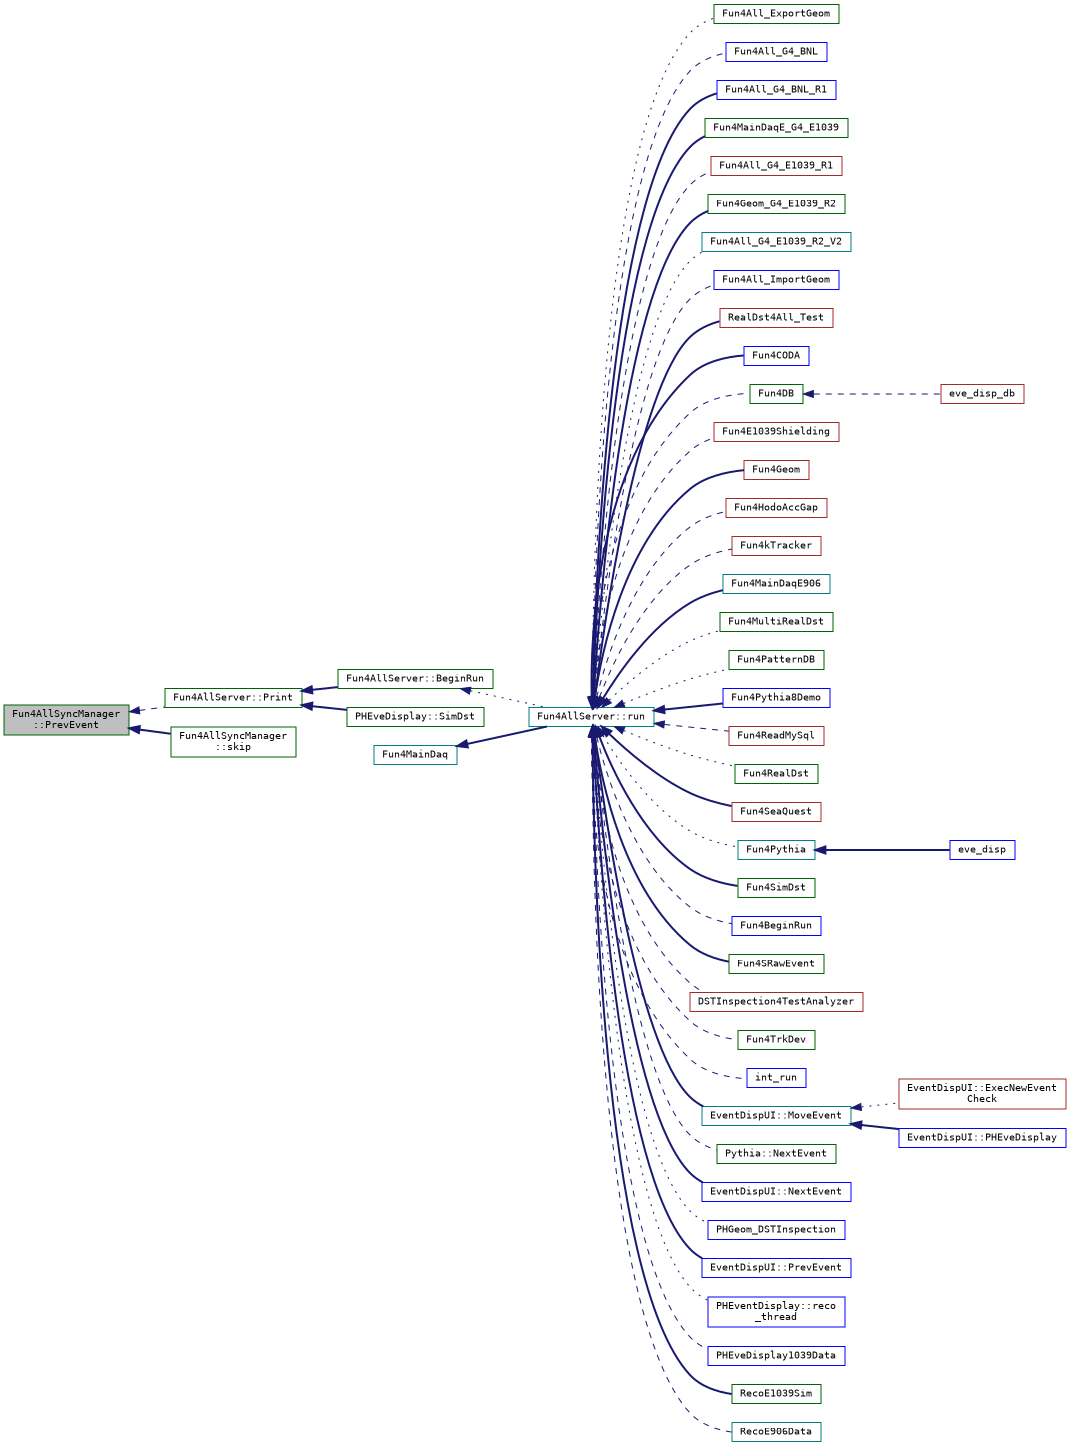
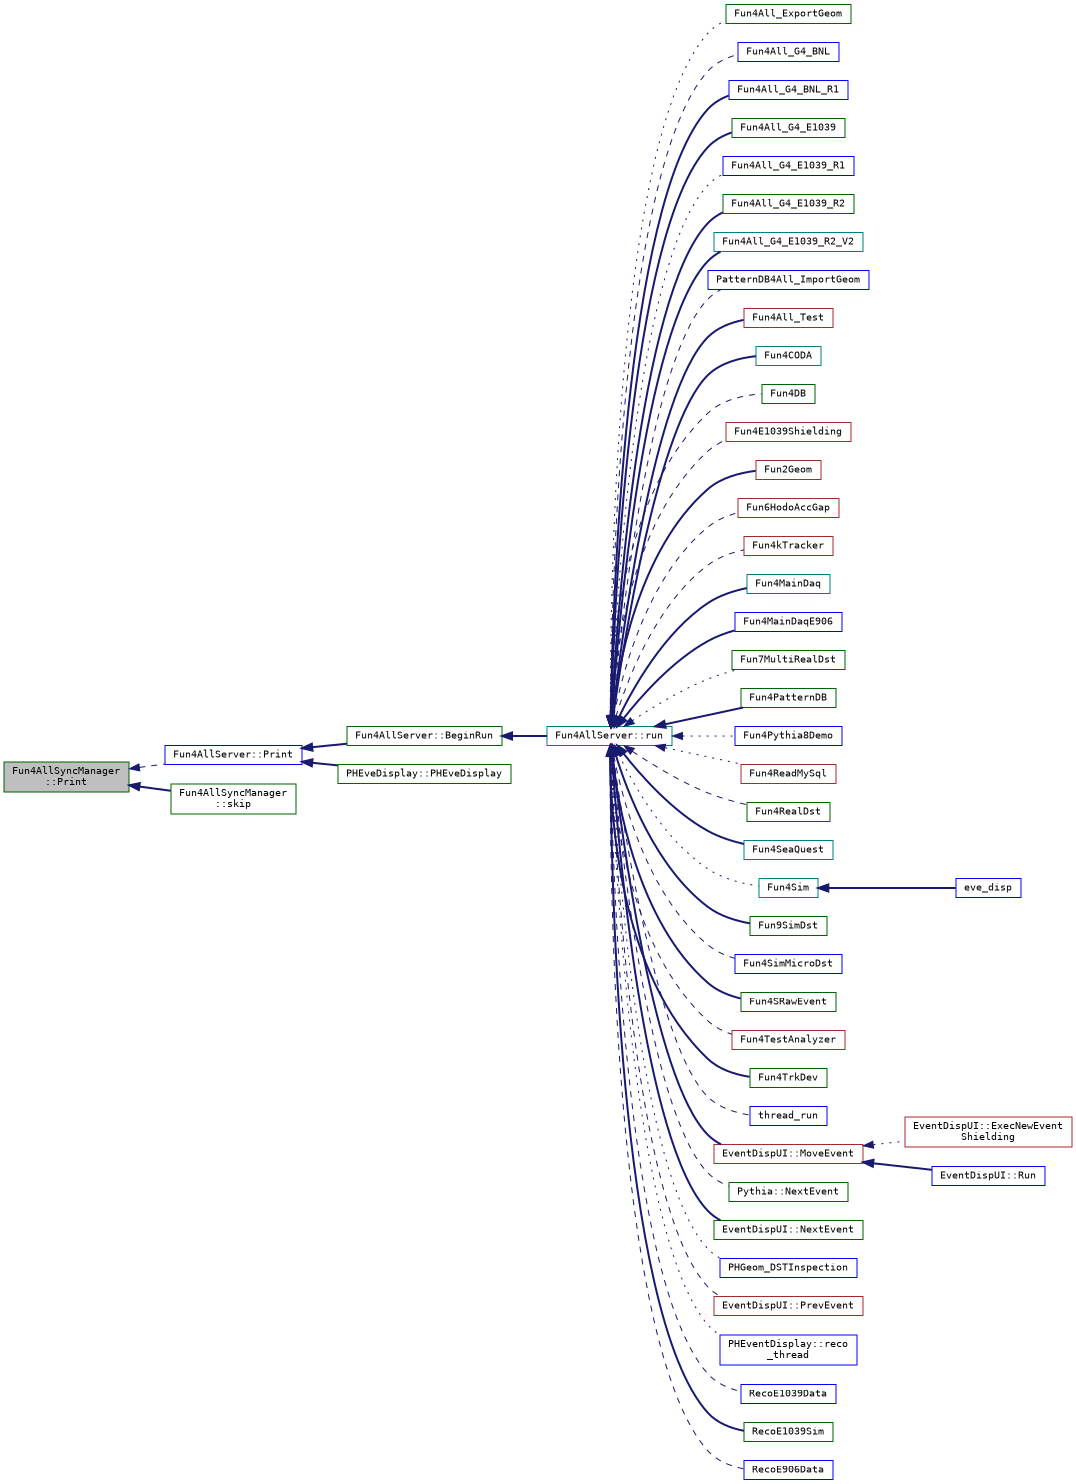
(776, 128) -> (788, 128)
(776, 166) -> (788, 166)
(776, 204) -> (788, 204)
(776, 280) -> (788, 280)
(776, 318) -> (788, 318)
(629, 355) -> (648, 352)
(776, 356) -> (788, 356)
(982, 394) -> none
(627, 443) -> (646, 439)
(776, 470) -> (788, 470)
(776, 508) -> (788, 508)
(776, 584) -> (788, 622)
(776, 622) -> (788, 660)
(675, 684) -> (704, 716)
(234, 698) -> (234, 755)
(509, 699) -> (530, 736)
(694, 707) -> (709, 736)
(416, 717) -> (424, 774)
(66, 720) -> (66, 777)
(697, 728) -> (704, 756)
(507, 735) -> (669, 638)
(678, 751) -> (687, 784)
(776, 812) -> (788, 850)
(776, 850) -> (788, 888)
(776, 888) -> (788, 926)
(776, 926) -> (788, 964)
(641, 955) -> (678, 1023)
(776, 1002) -> (788, 1040)
(776, 1078) -> (788, 1116)
(982, 1094) -> (988, 1132)
(634, 1100) -> (654, 1146)
(776, 1116) -> (788, 1154)
(982, 1138) -> (988, 1176)
(776, 1192) -> (788, 1230)
(776, 1268) -> (788, 1306)
(776, 1356) -> (788, 1394)
(776, 1432) -> (788, 1470)
